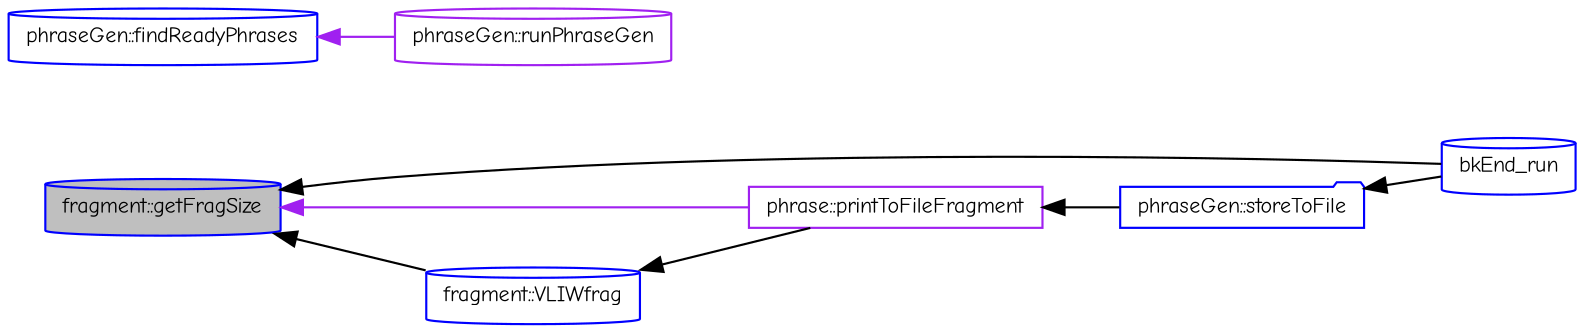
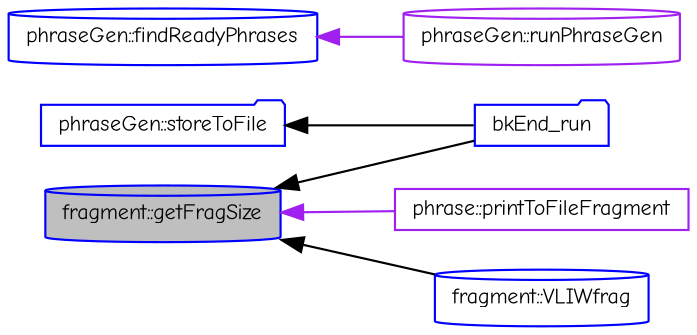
(1509, 166) -> (542, 125)
(1092, 207) -> none
(736, 246) -> none
